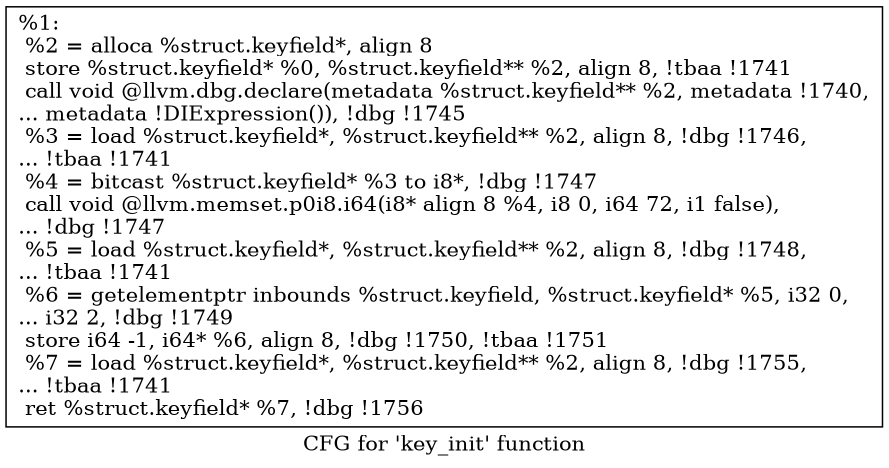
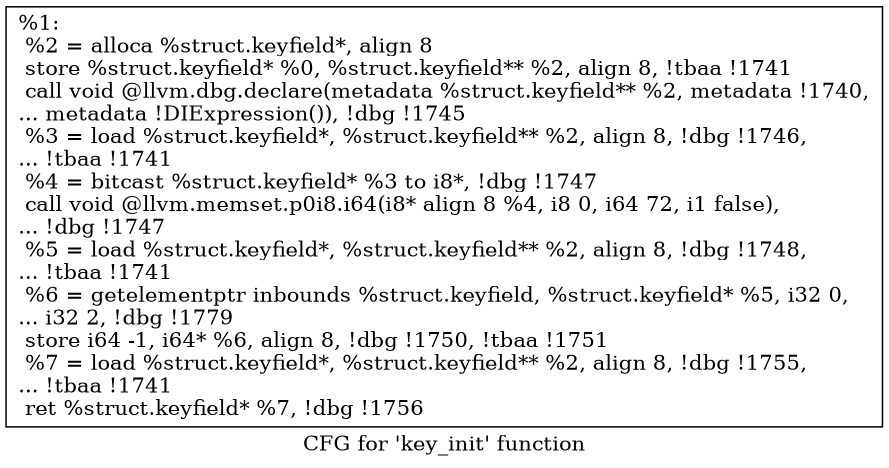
(126, 318) -> (126, 318)
